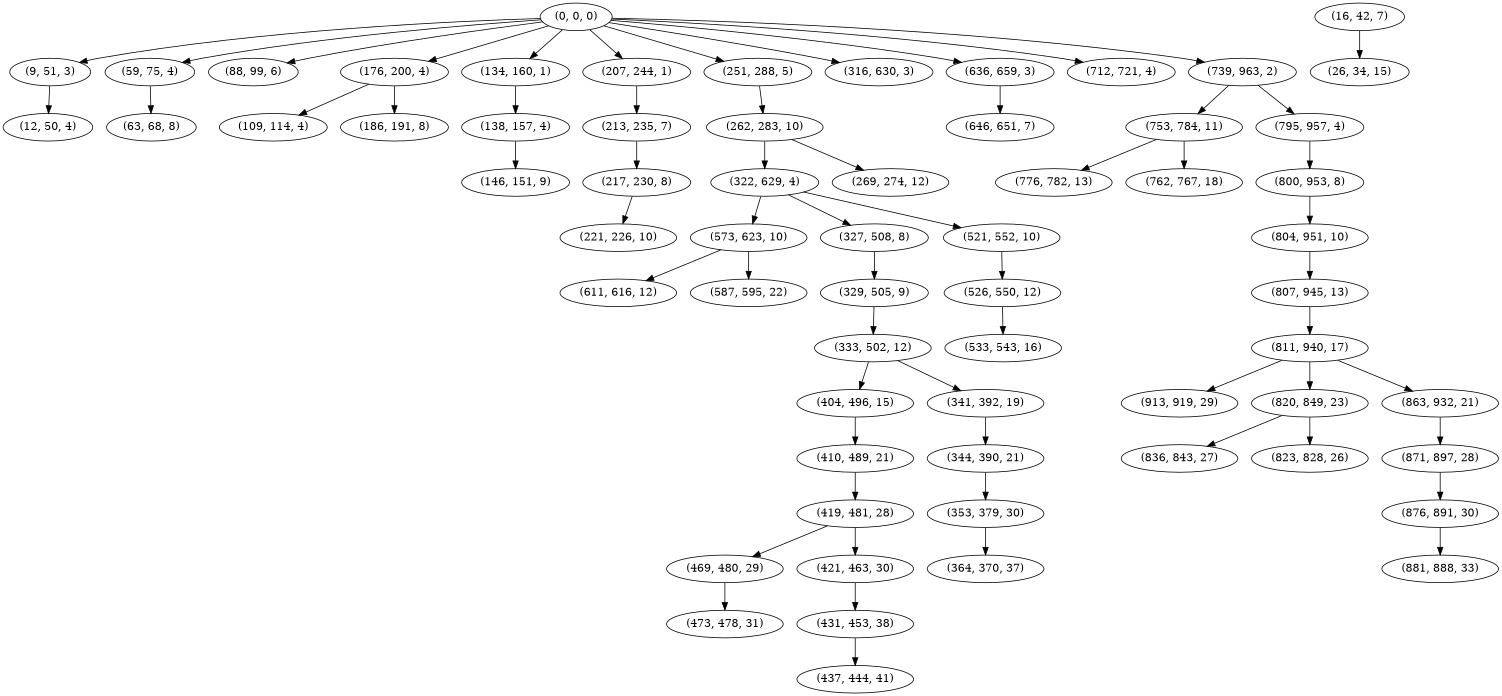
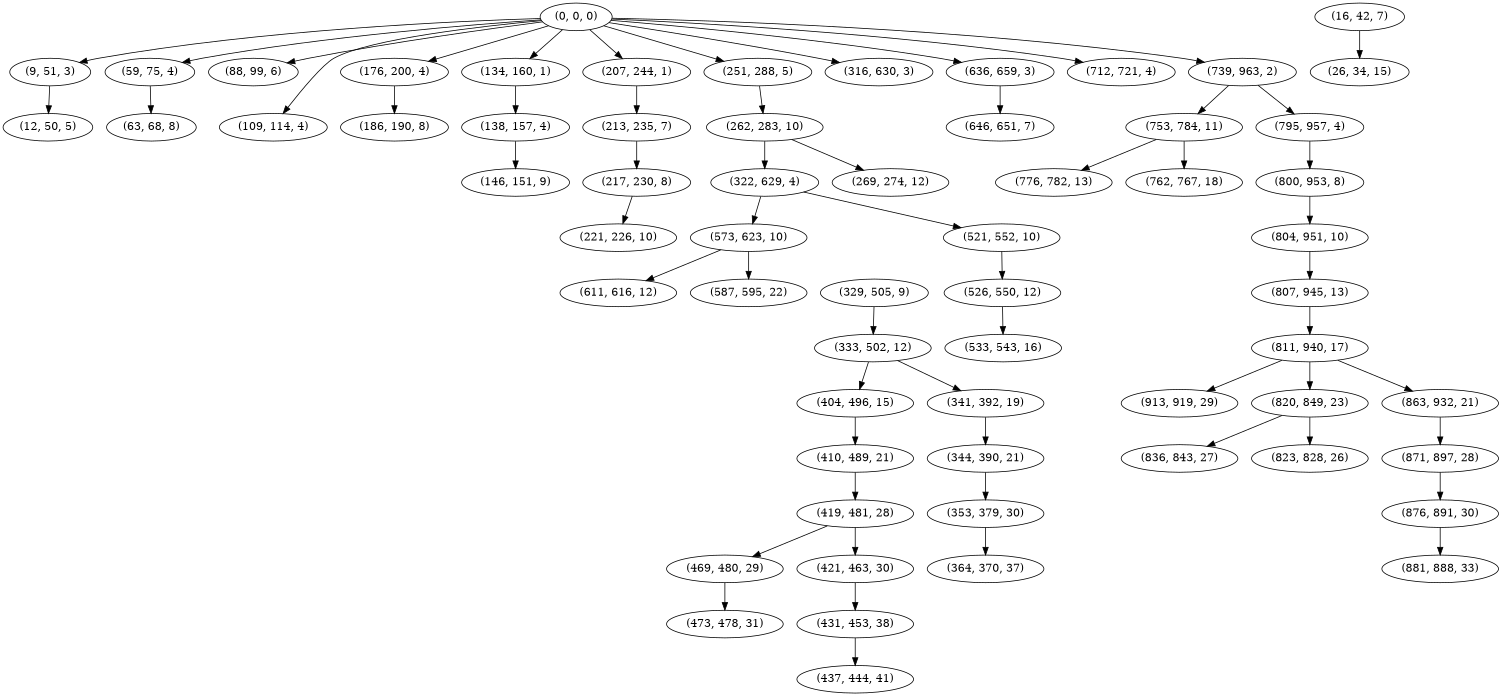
(337, 98) -> (403, 39)
(48, 127) -> (48, 127)
(394, 127) -> (394, 127)
(874, 238) -> none
